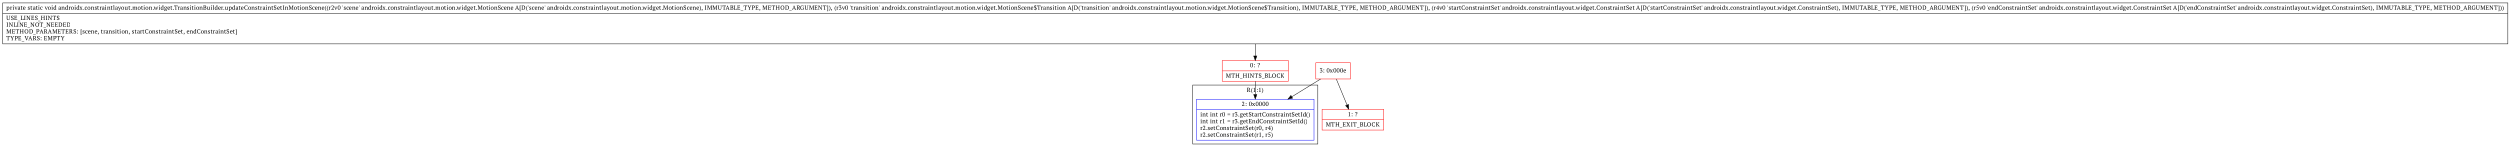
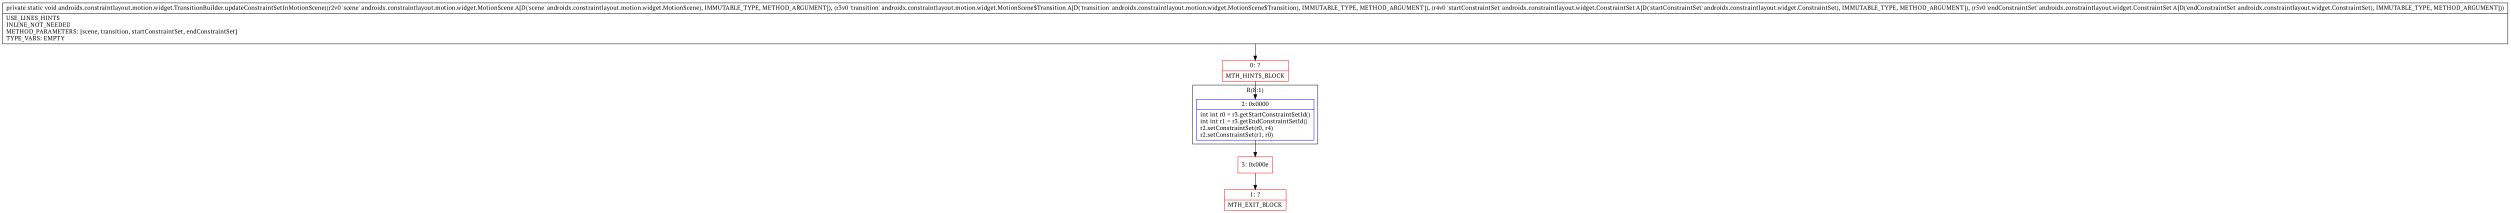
(1306, 88) -> (1255, 147)
(1255, 90) -> (1255, 90)
(1237, 135) -> (1237, 135)
